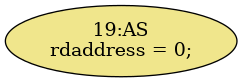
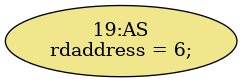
(121, 41) -> (121, 41)
